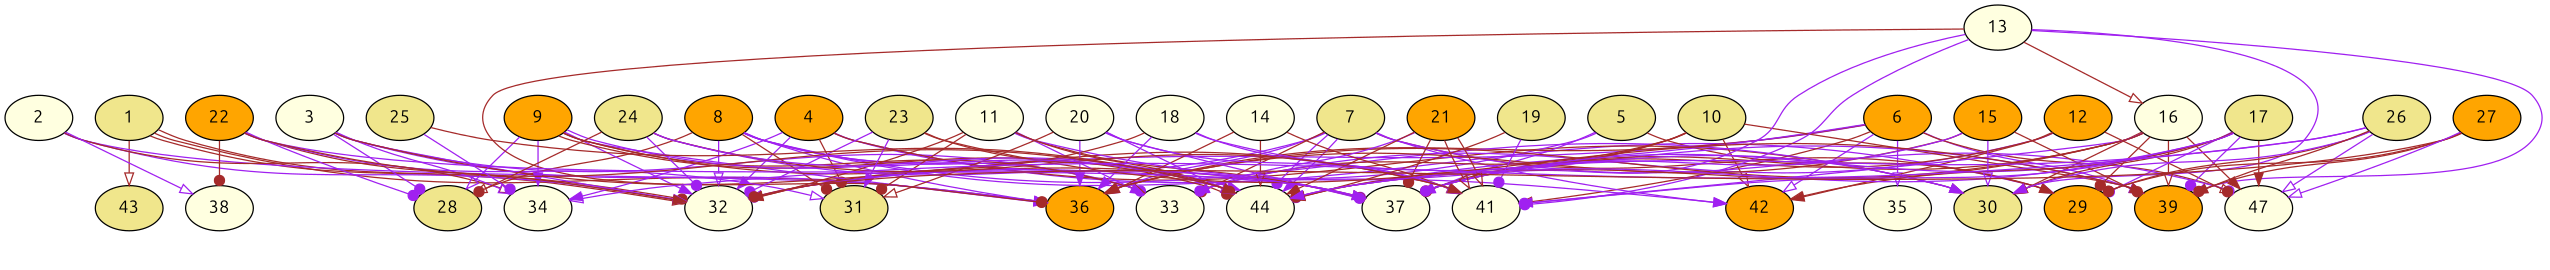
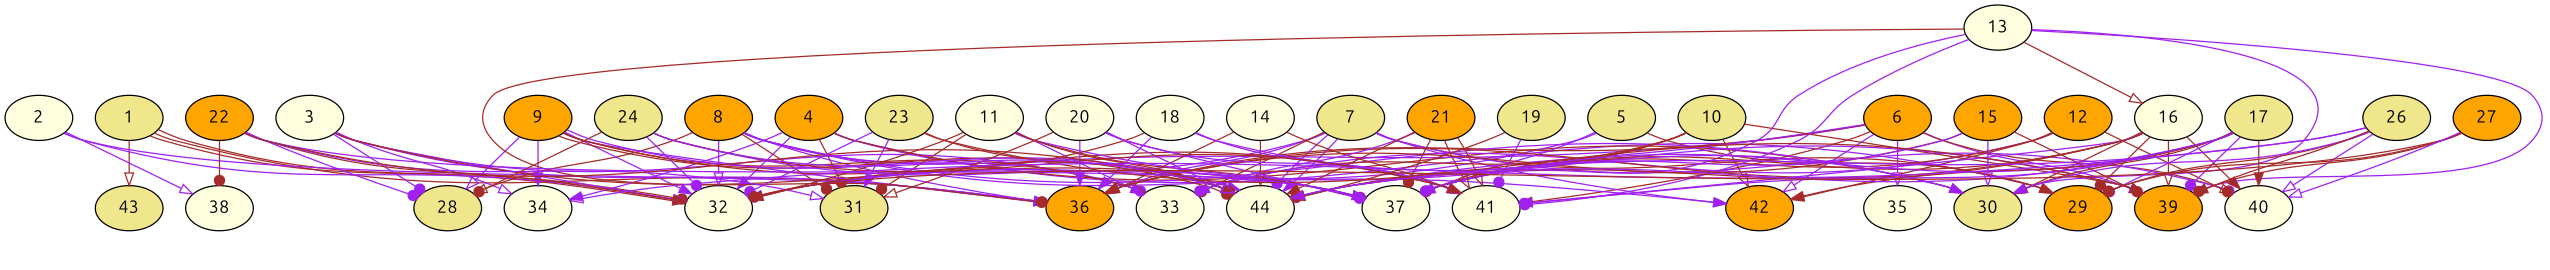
(400, 118) -> none
(282, 163) -> none
(2259, 208) -> (2259, 208)
